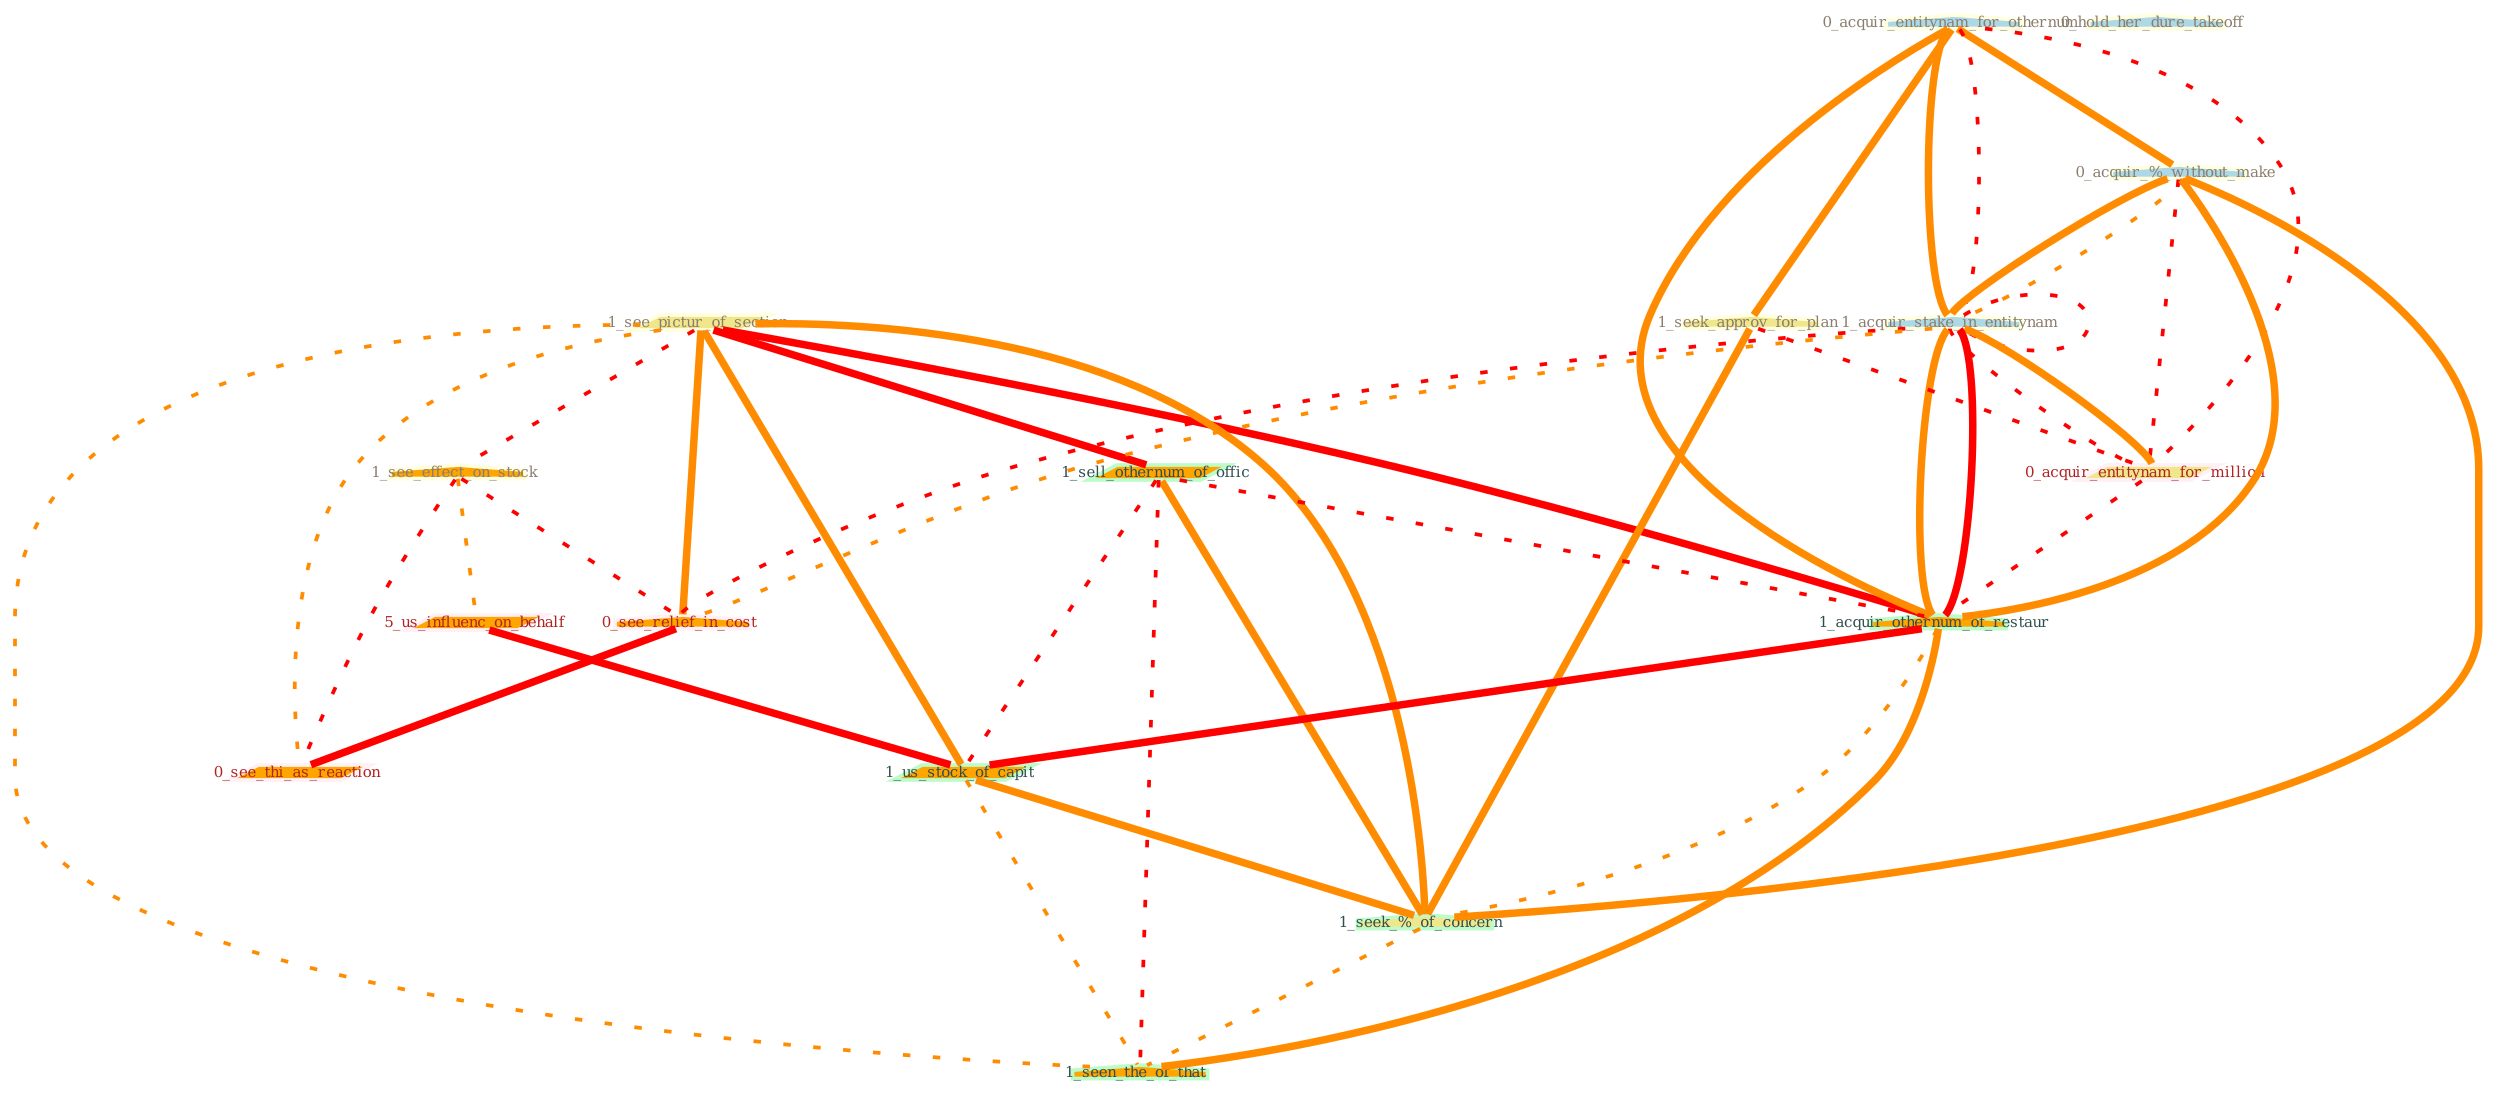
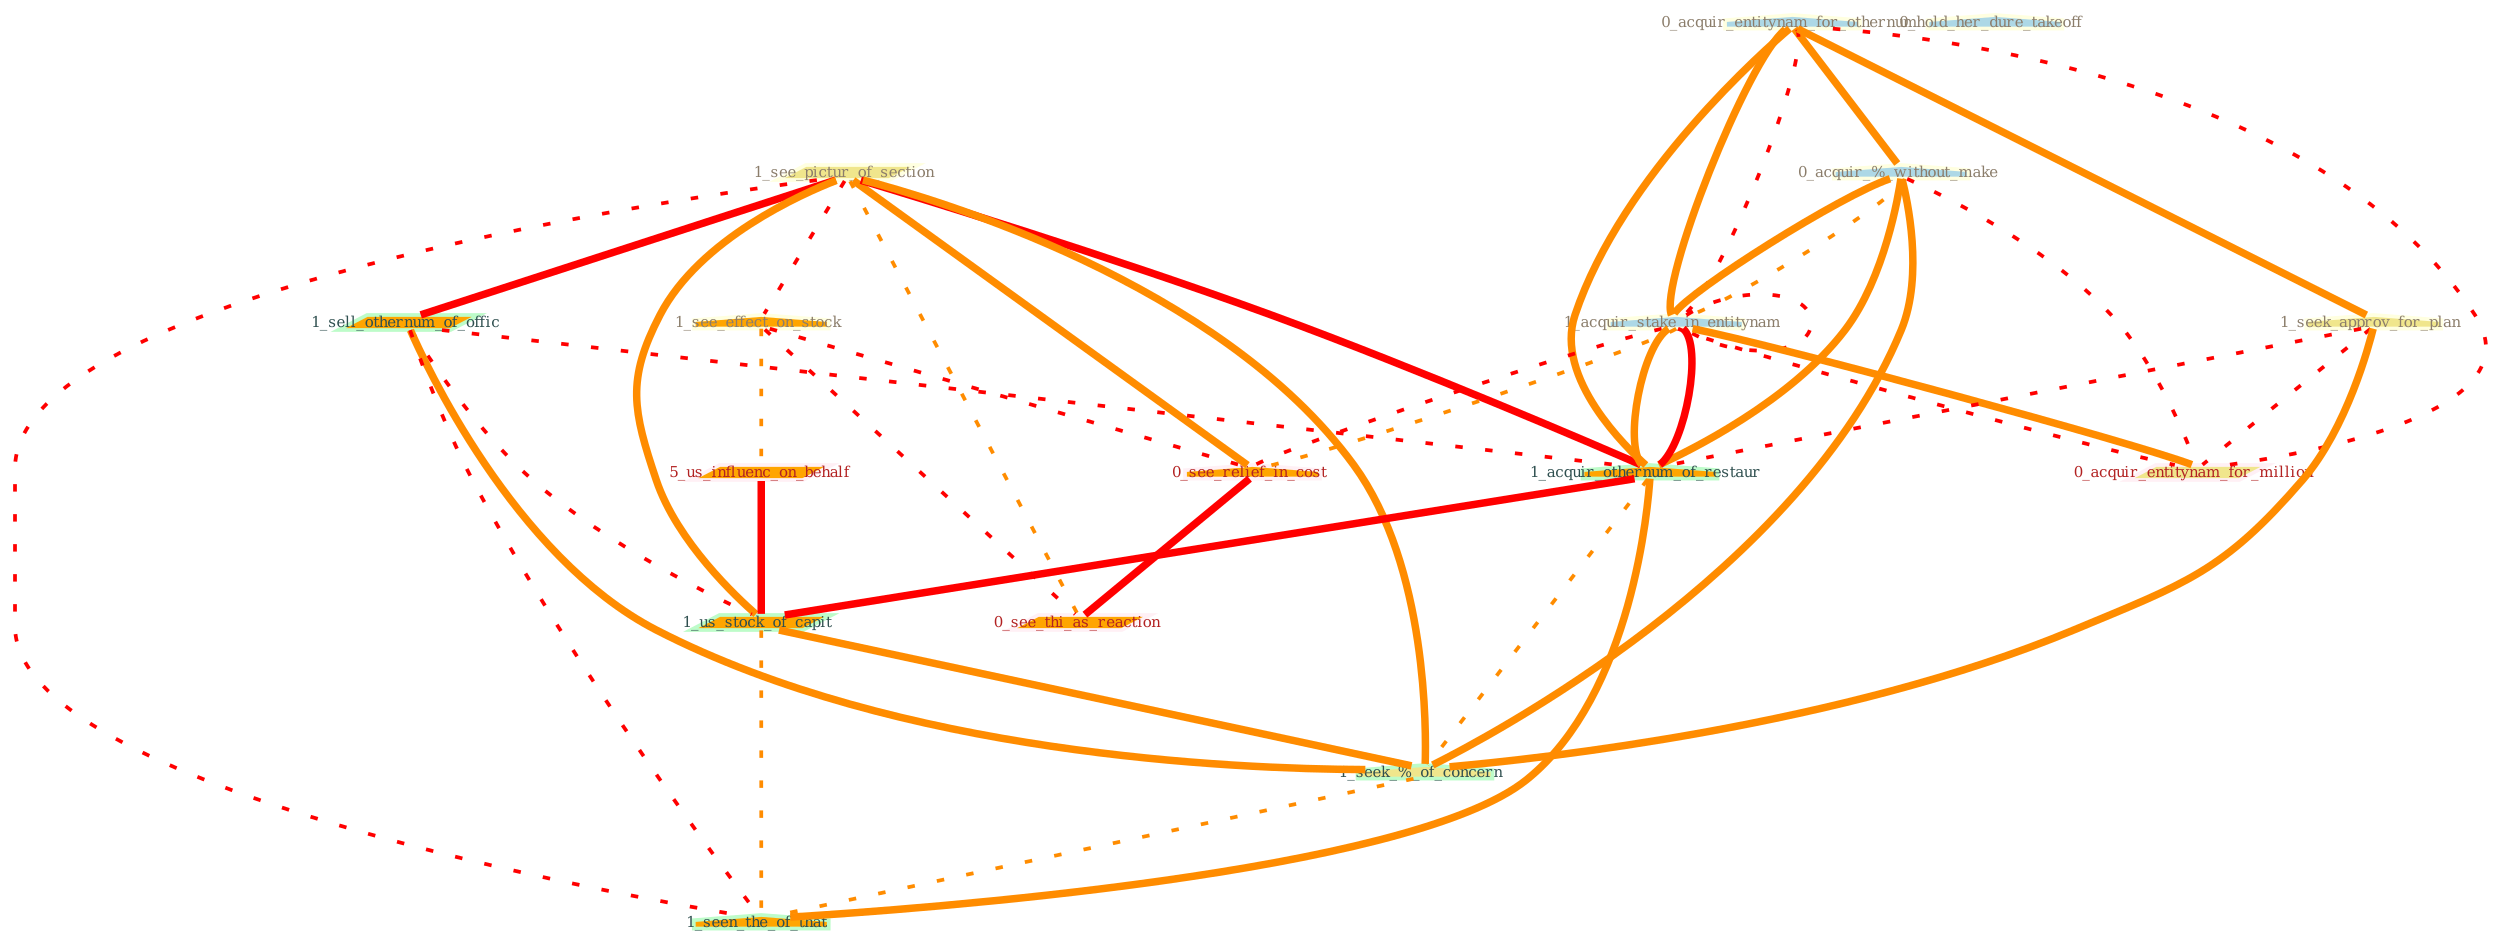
(2043, 548) -> (2047, 390)
(89, 876) -> (15, 512)
